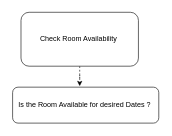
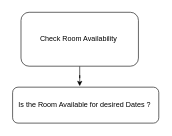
(80, 77) -> (80, 77)
